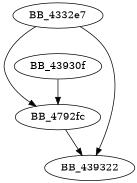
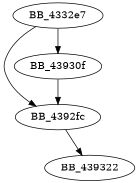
(115, 82) -> (58, 37)
(58, 117) -> (58, 117)
